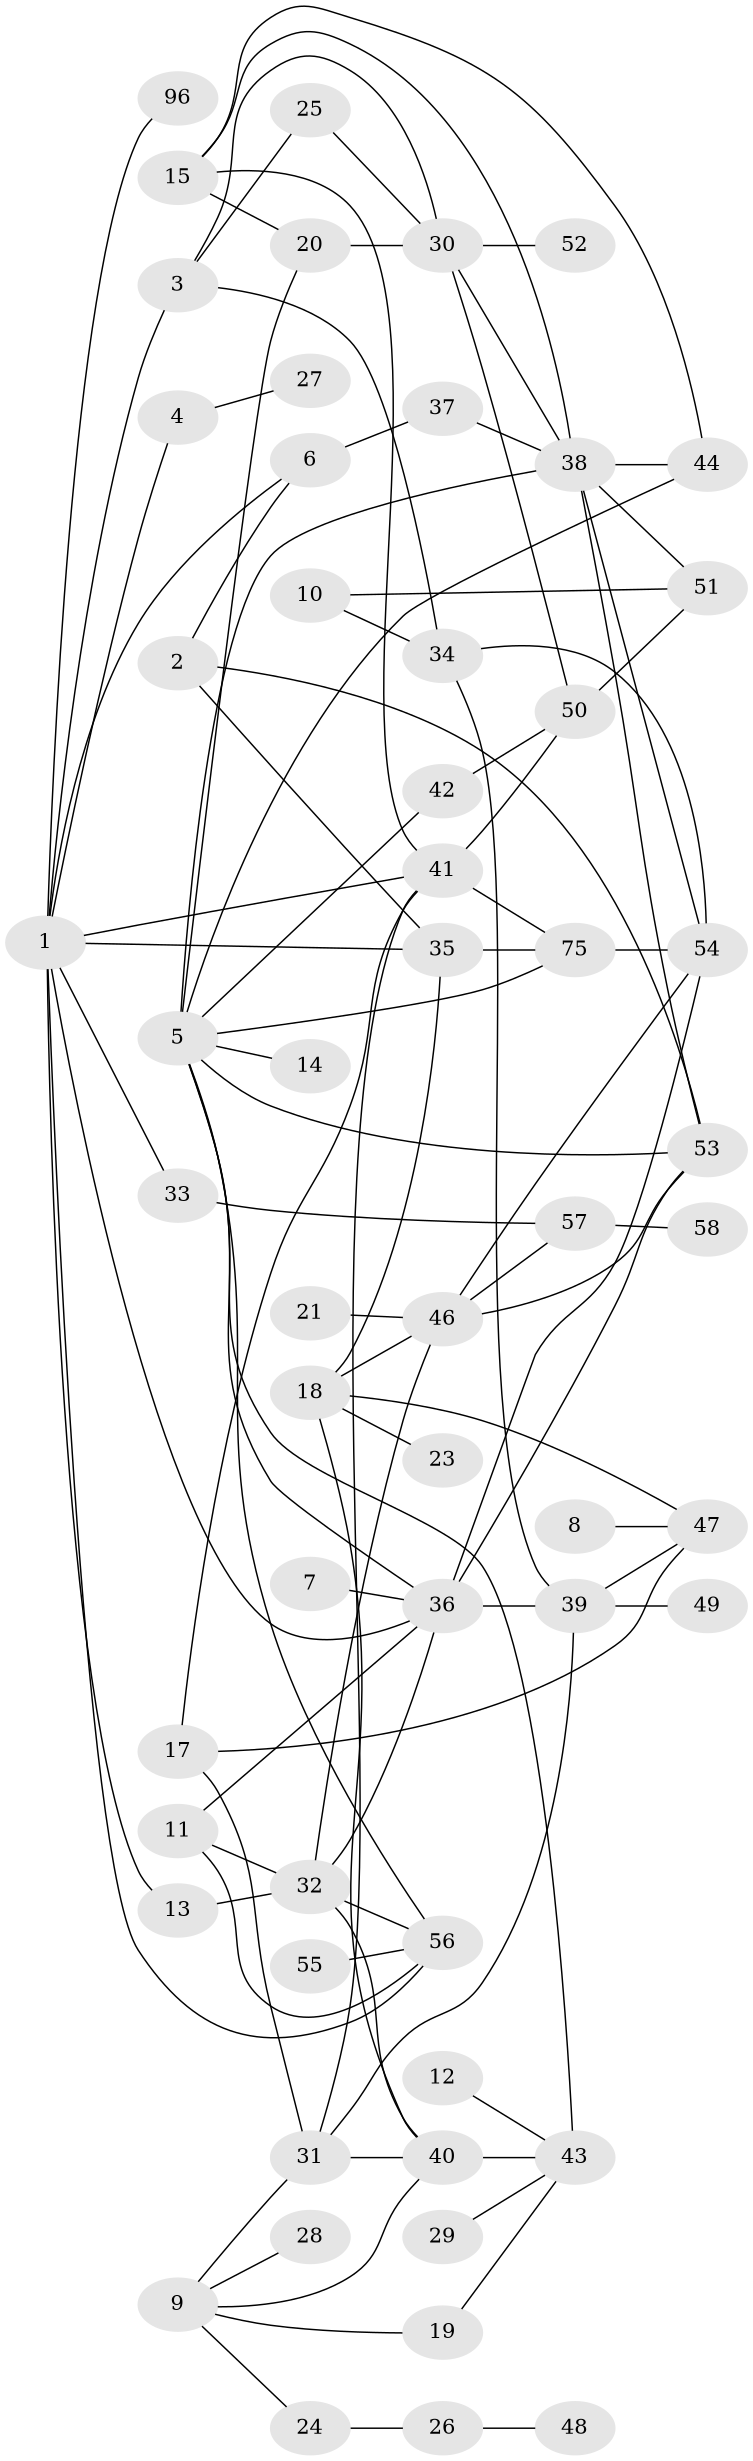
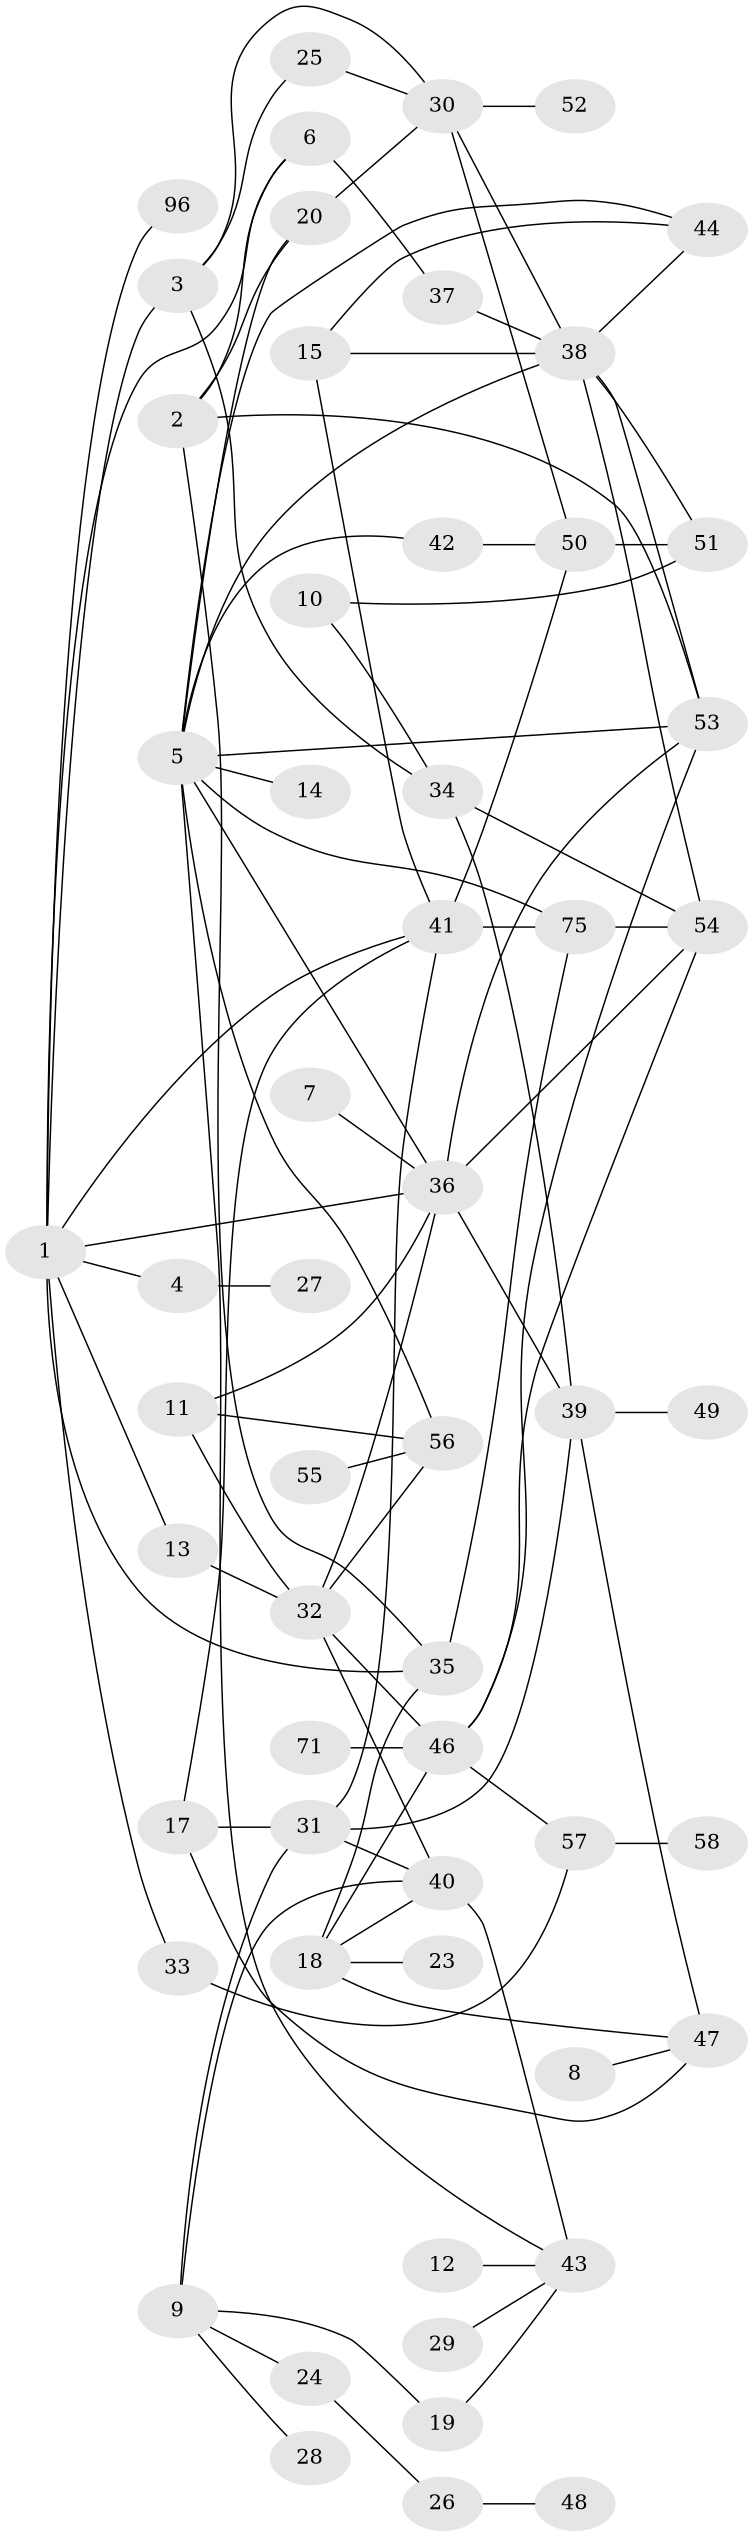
(246, 213) -> (244, 320)
(310, 1313) -> (310, 1748)
(104, 1797) -> none
